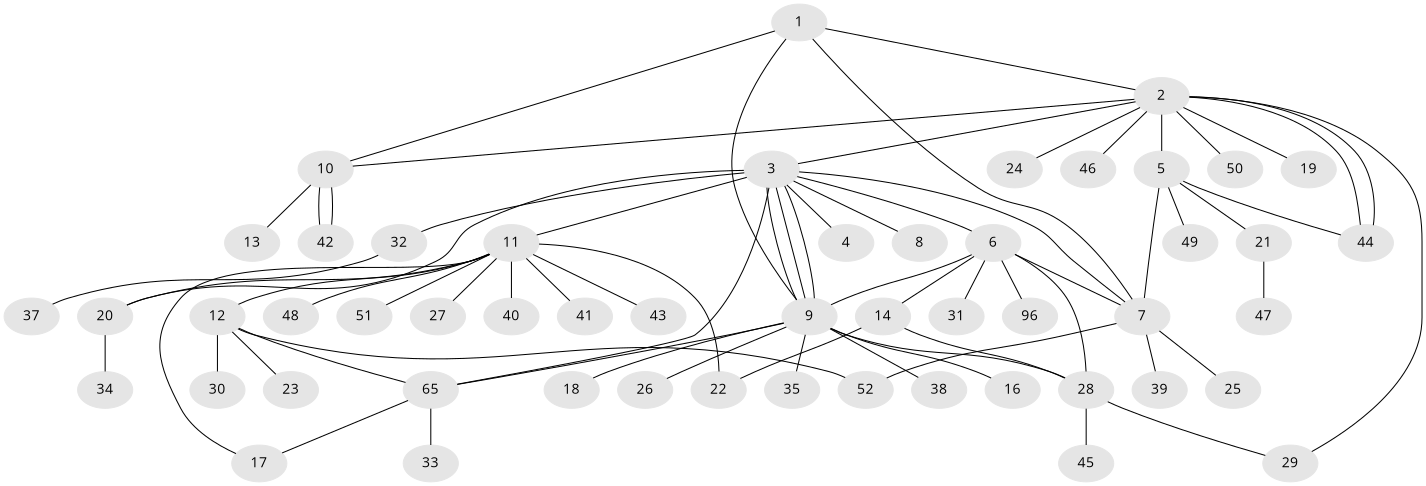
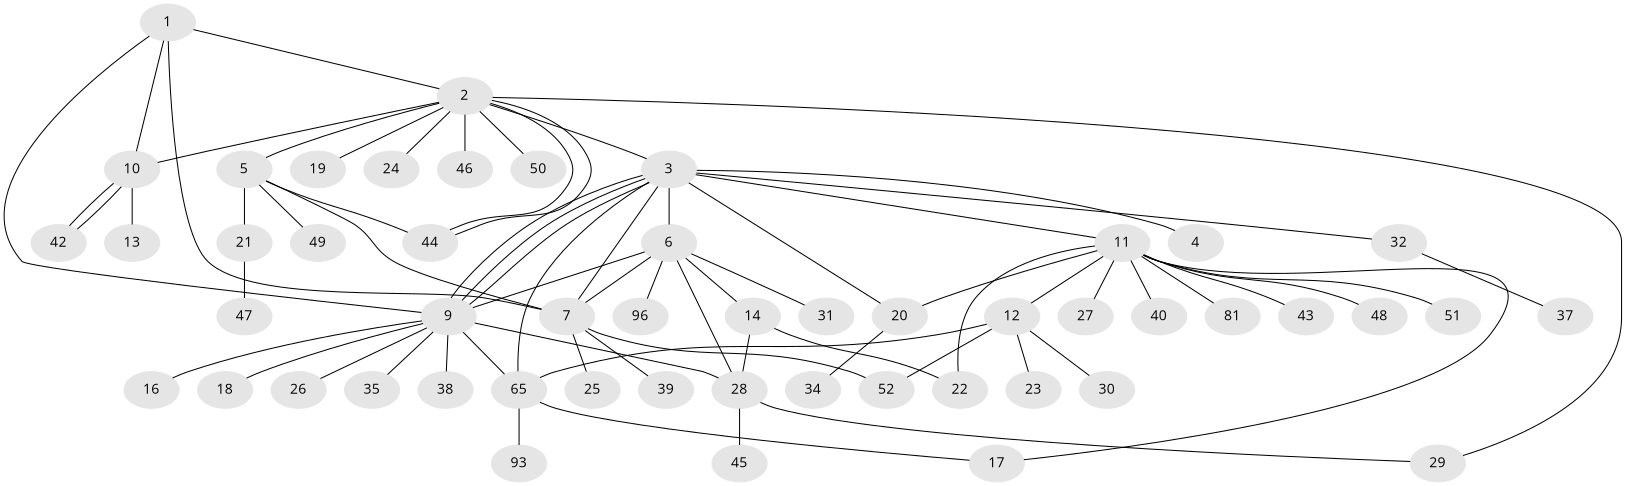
(920, 243) -> none
(585, 316) -> (1233, 316)
(431, 463) -> (519, 463)
